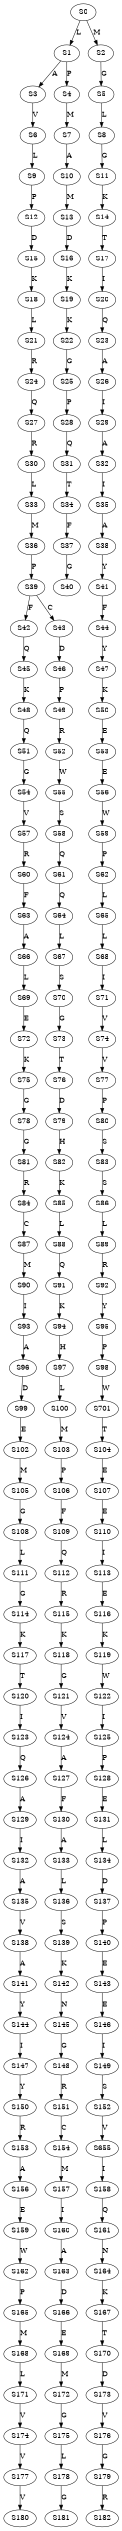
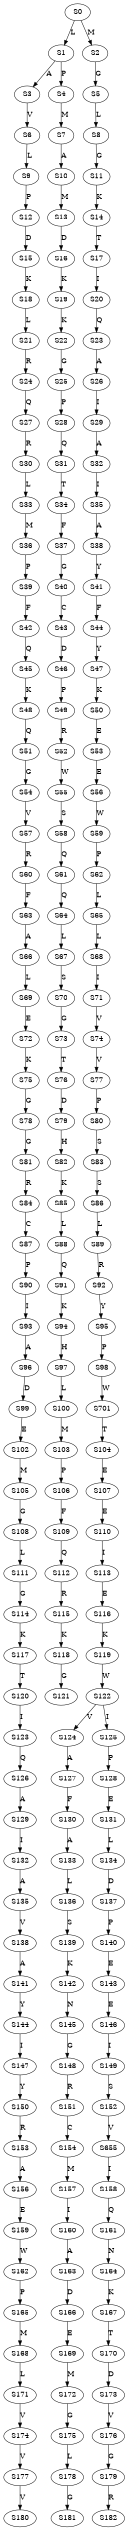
(44, 606) -> (61, 606)
(27, 1265) -> (28, 1265)
(61, 1715) -> (86, 1715)
